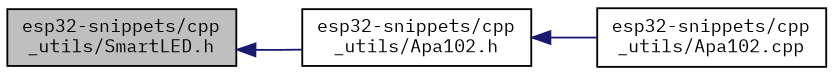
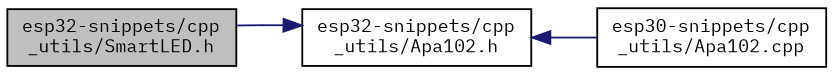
(712, 38) -> (712, 38)
(279, 50) -> (260, 25)
